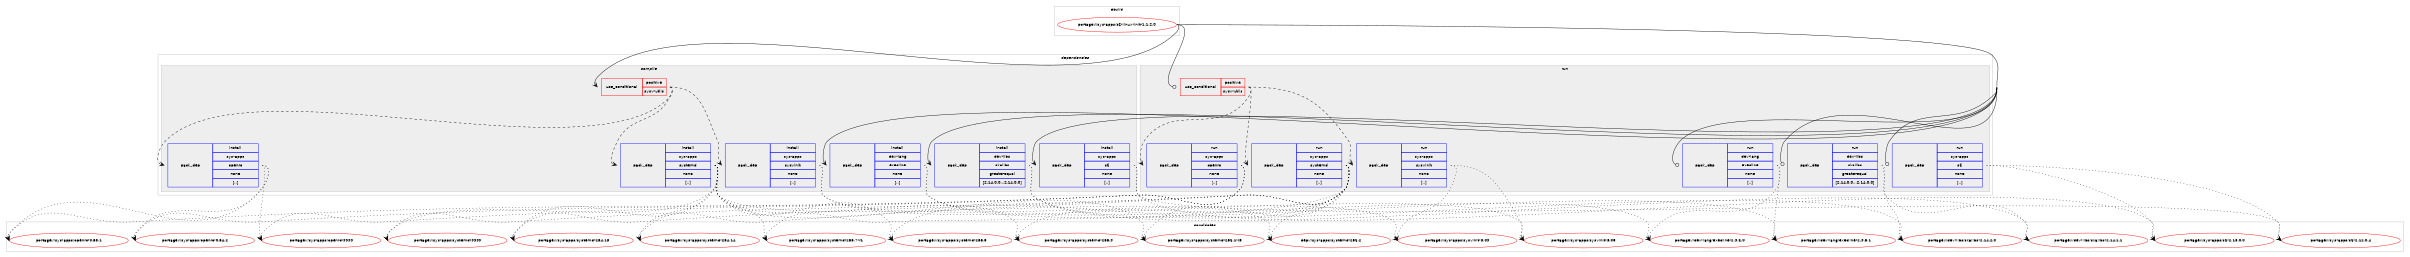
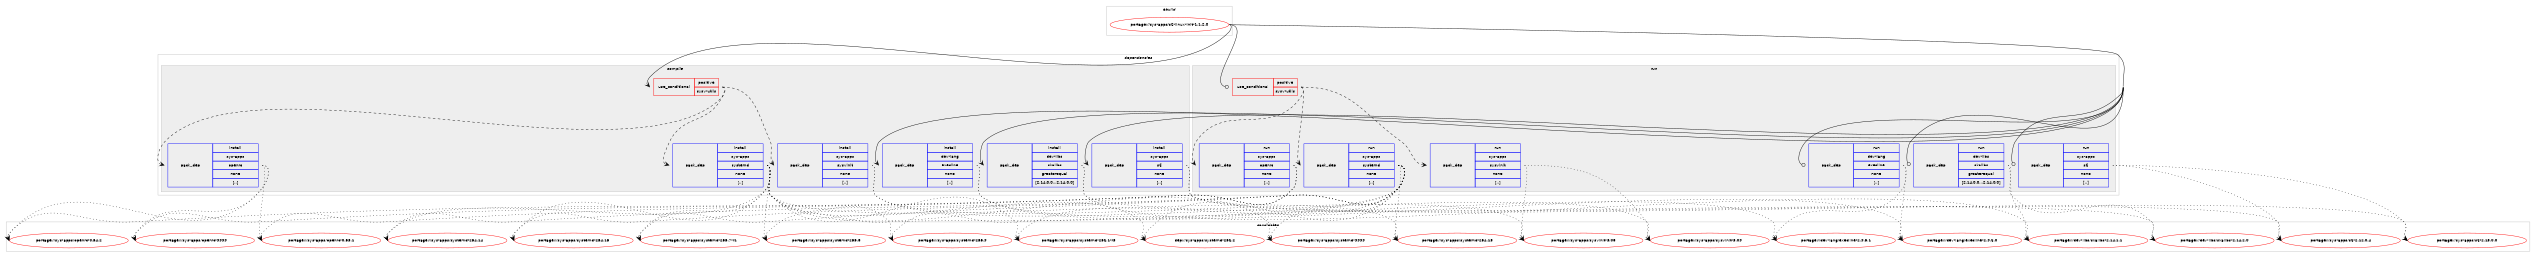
none -> (574, 240)
